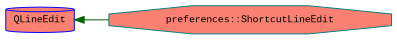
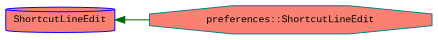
(40, 20) -> (60, 20)
